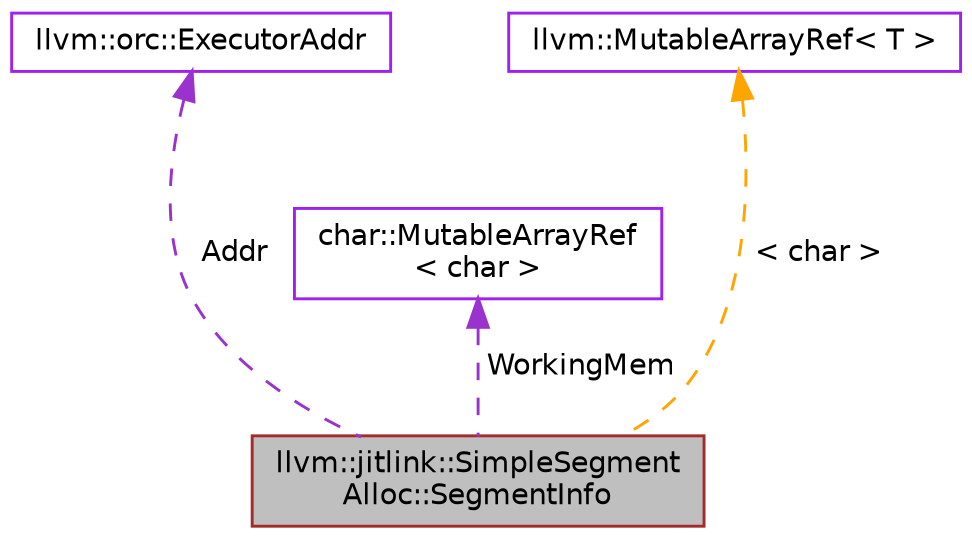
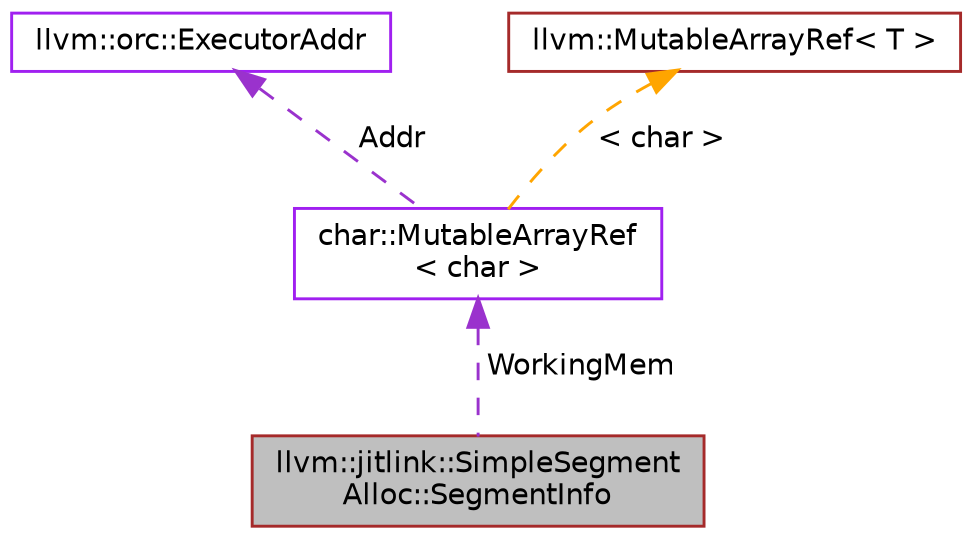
(735, 42) -> (735, 42)
(731, 289) -> (572, 138)
(197, 306) -> (341, 149)
